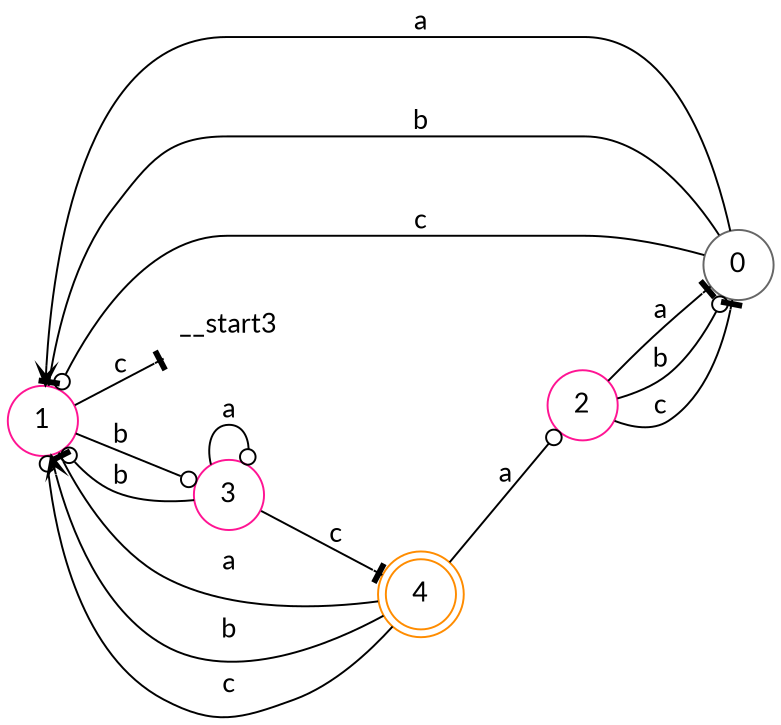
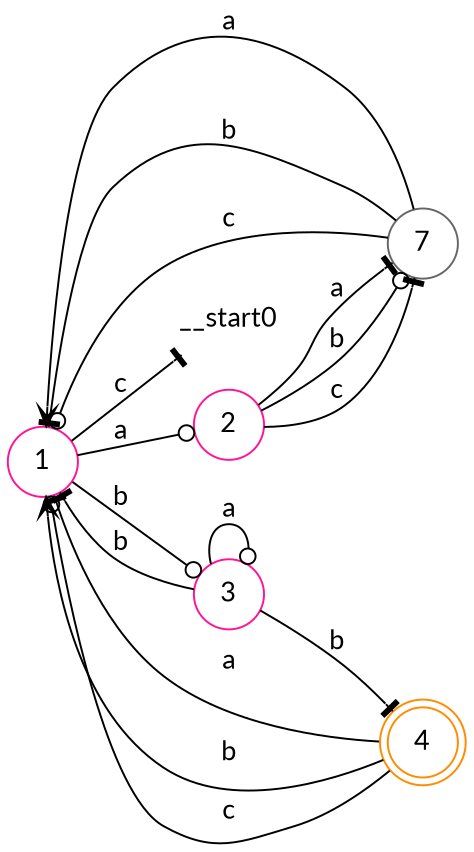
(739, 265) -> (423, 244)
(229, 325) -> (229, 320)
(129, 496) -> (119, 561)
(499, 503) -> (128, 445)
(336, 535) -> (337, 642)
